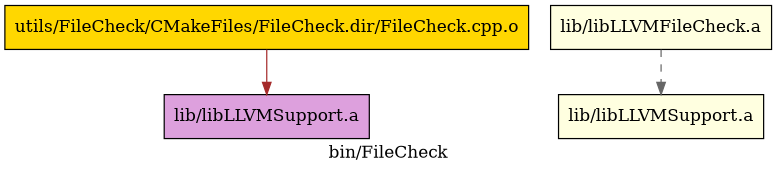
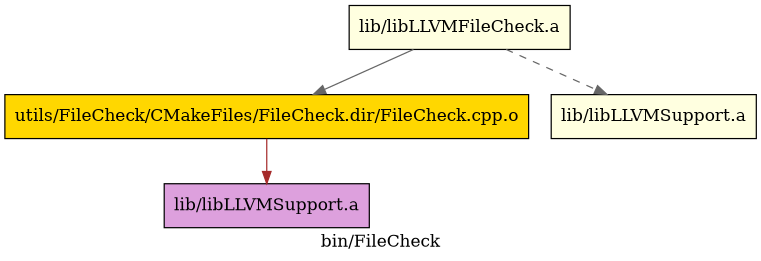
none -> (369, 69)
